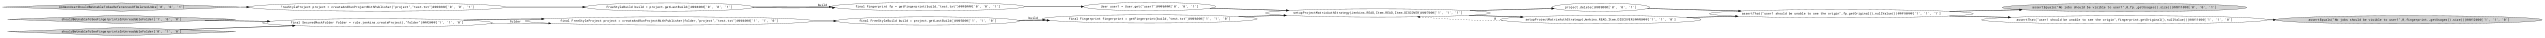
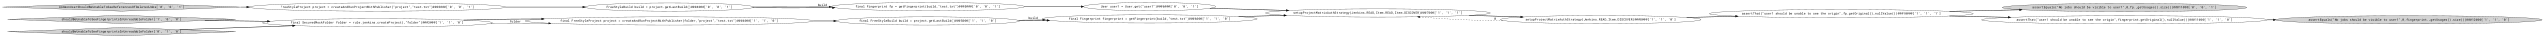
(1601, 7) -> none
